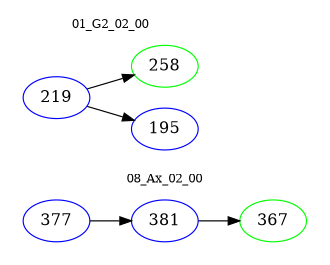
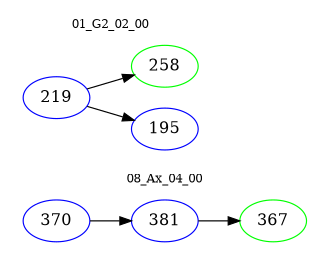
(165, 180) -> (165, 180)
(56, 221) -> (56, 221)
